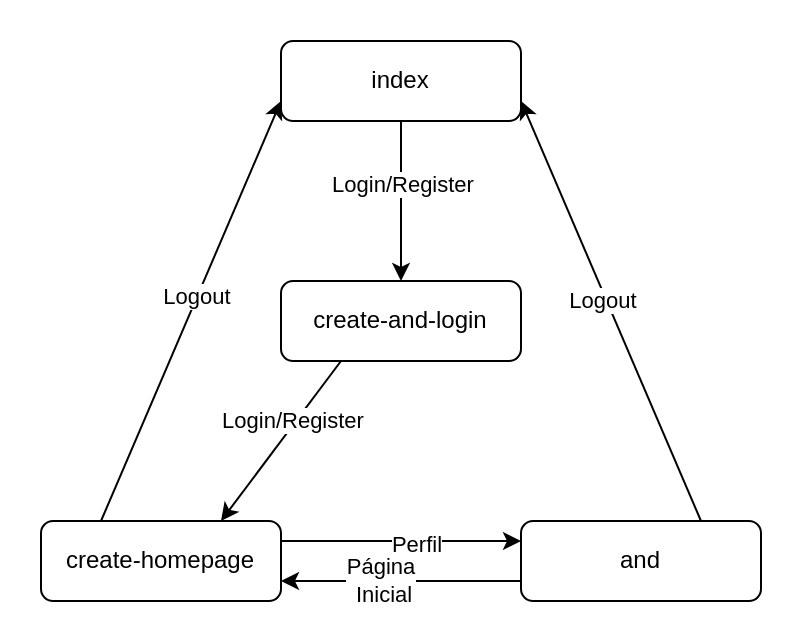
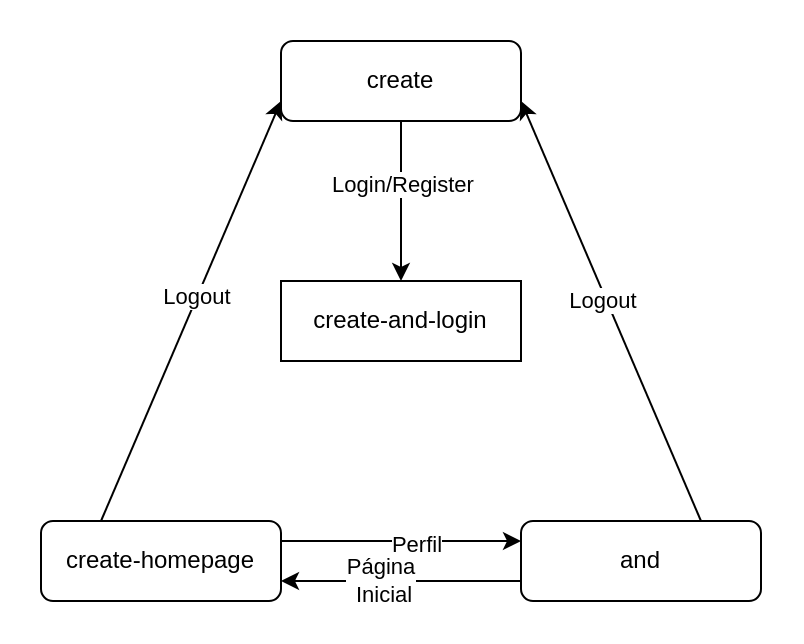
(401, 81) -> (401, 81)
(401, 321) -> (401, 321)
(285, 436) -> none
